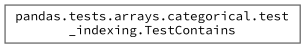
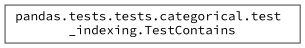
(153, 24) -> (153, 24)
